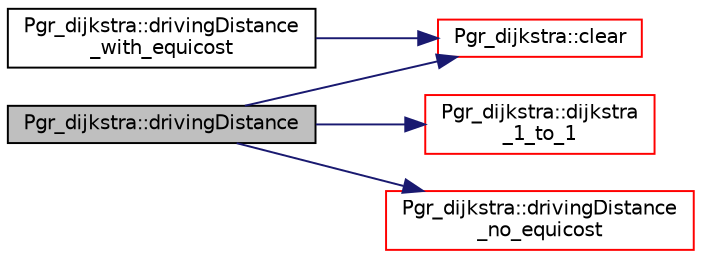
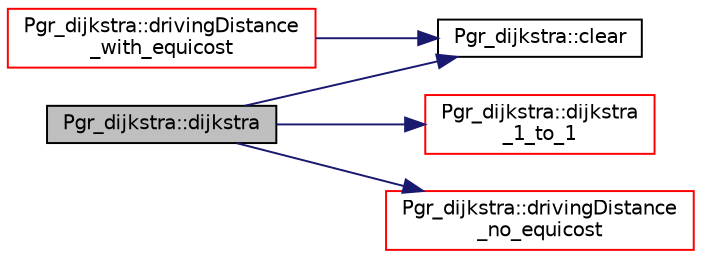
(162, 38) -> (162, 38)
(540, 38) -> (540, 38)
(162, 124) -> (162, 124)
